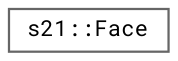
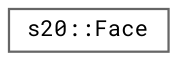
(89, 30) -> (89, 30)
